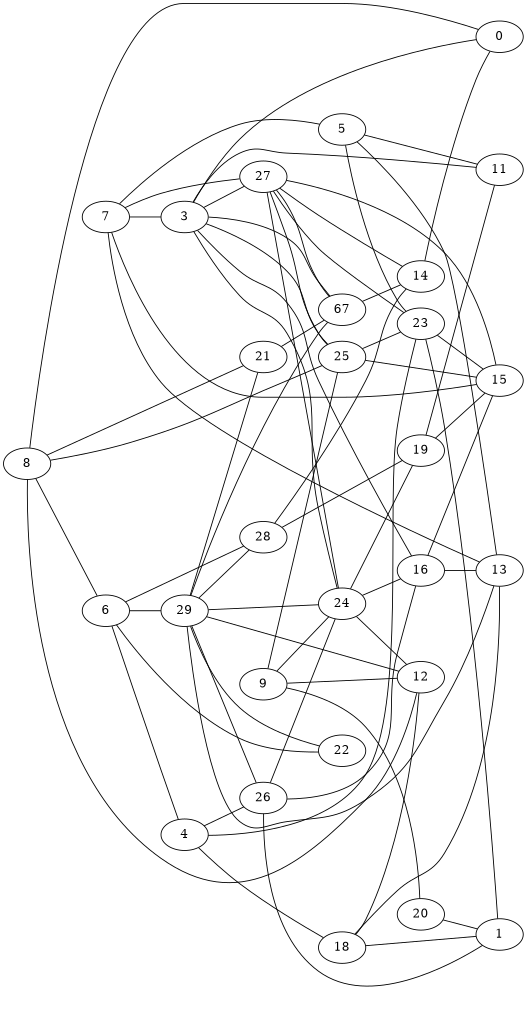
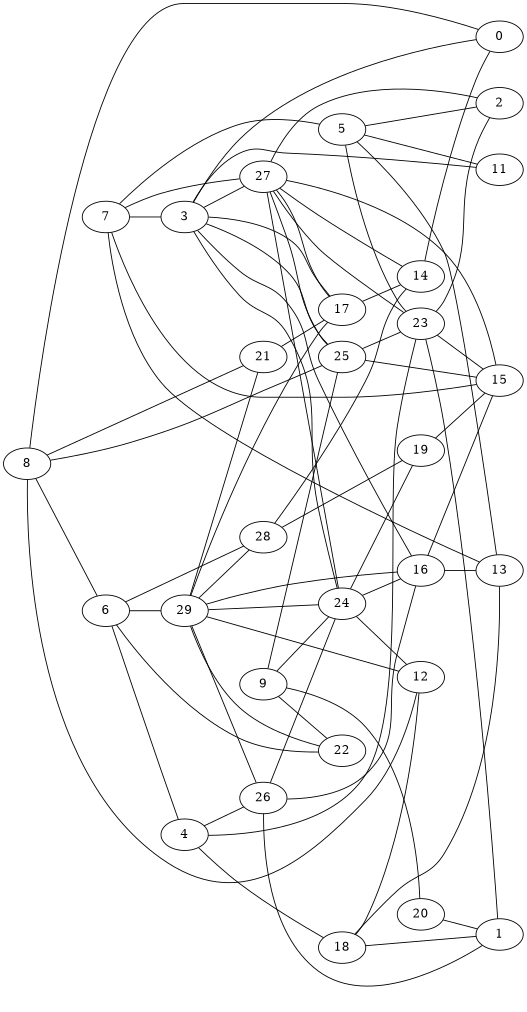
none -> (500, 103)
(464, 298) -> none
(342, 310) -> (342, 310)
(342, 681) -> (303, 717)
(328, 816) -> (301, 583)
